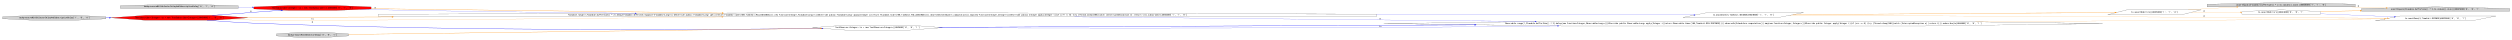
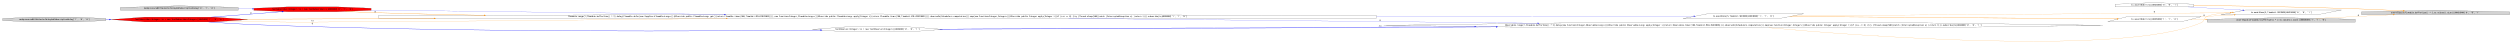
(2216, 12) -> (2217, 16)
(312, 35) -> none
